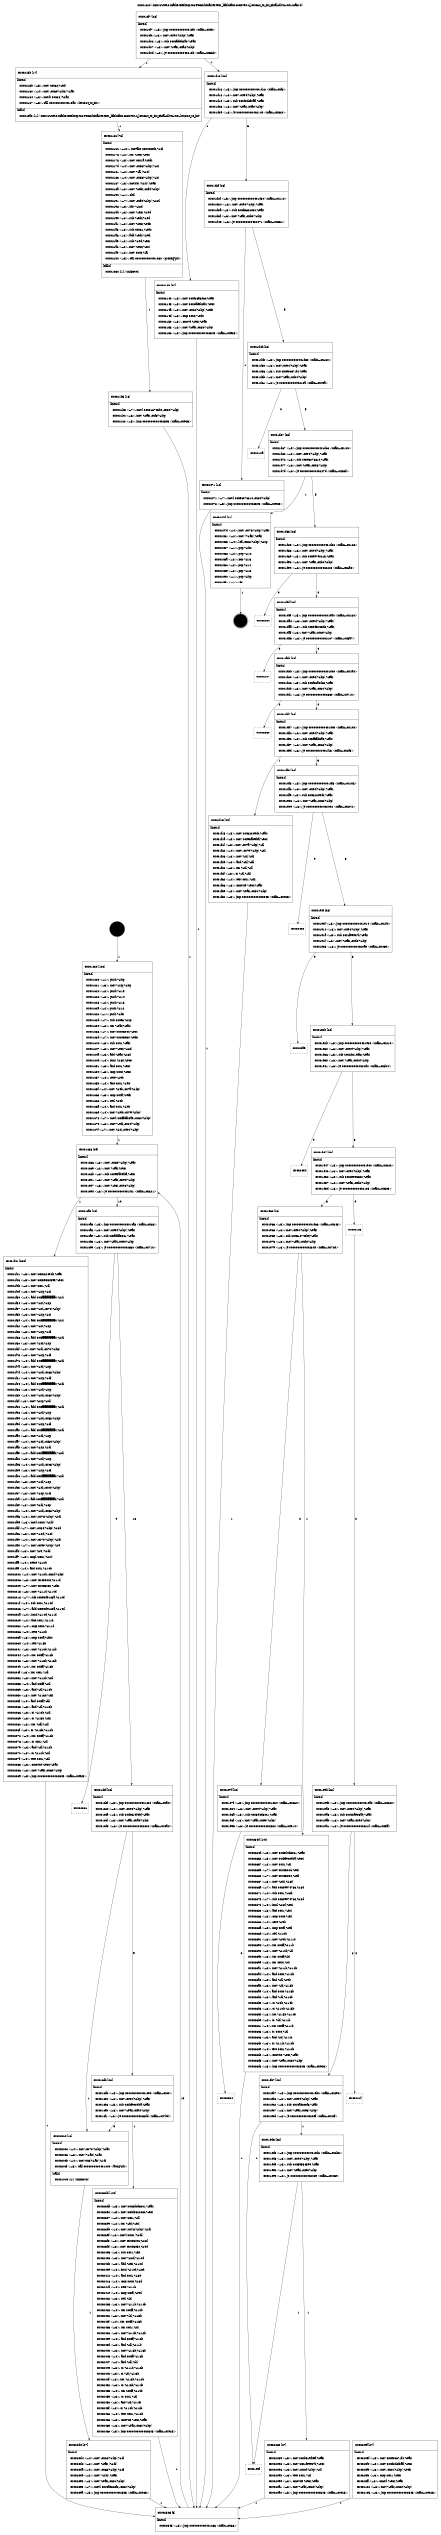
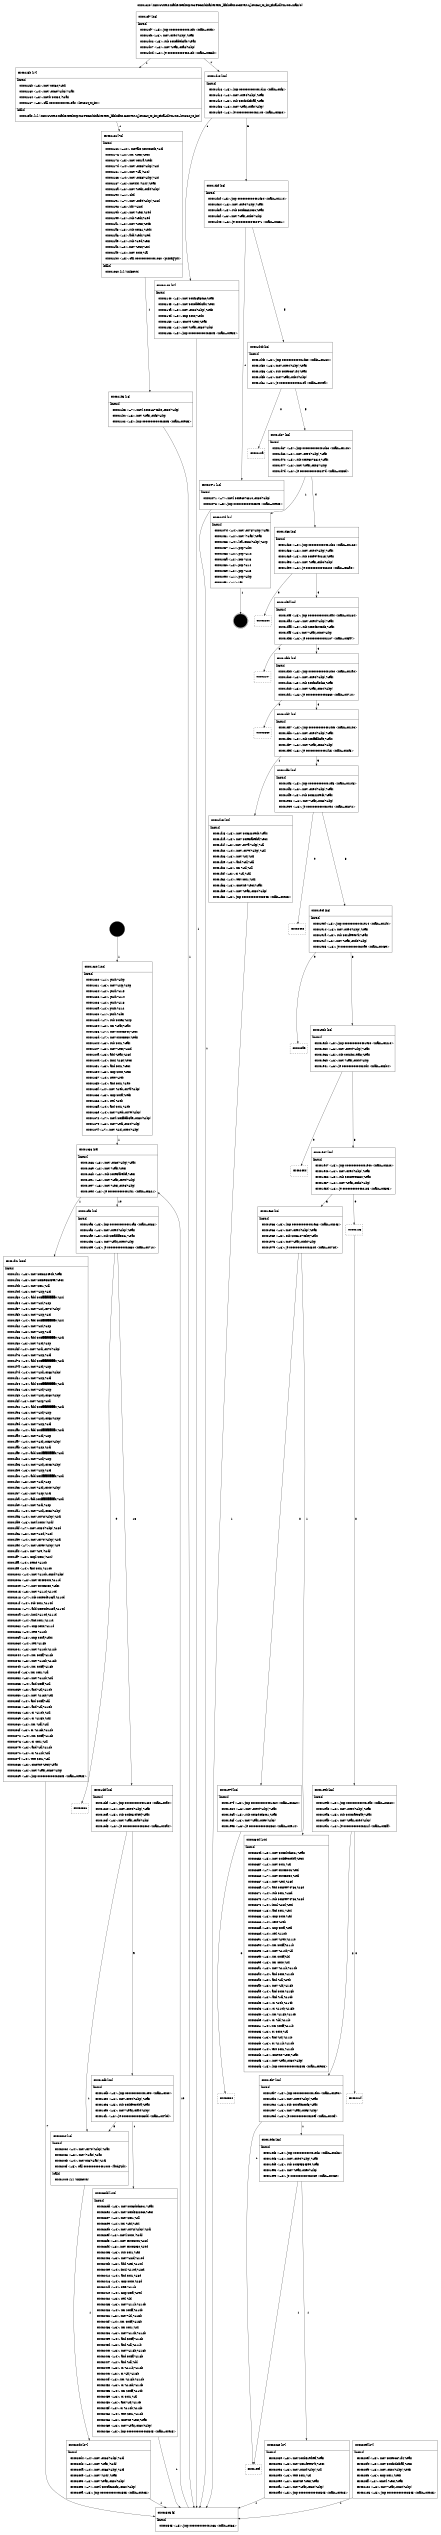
(315, 495) -> (315, 495)
(240, 2293) -> none
